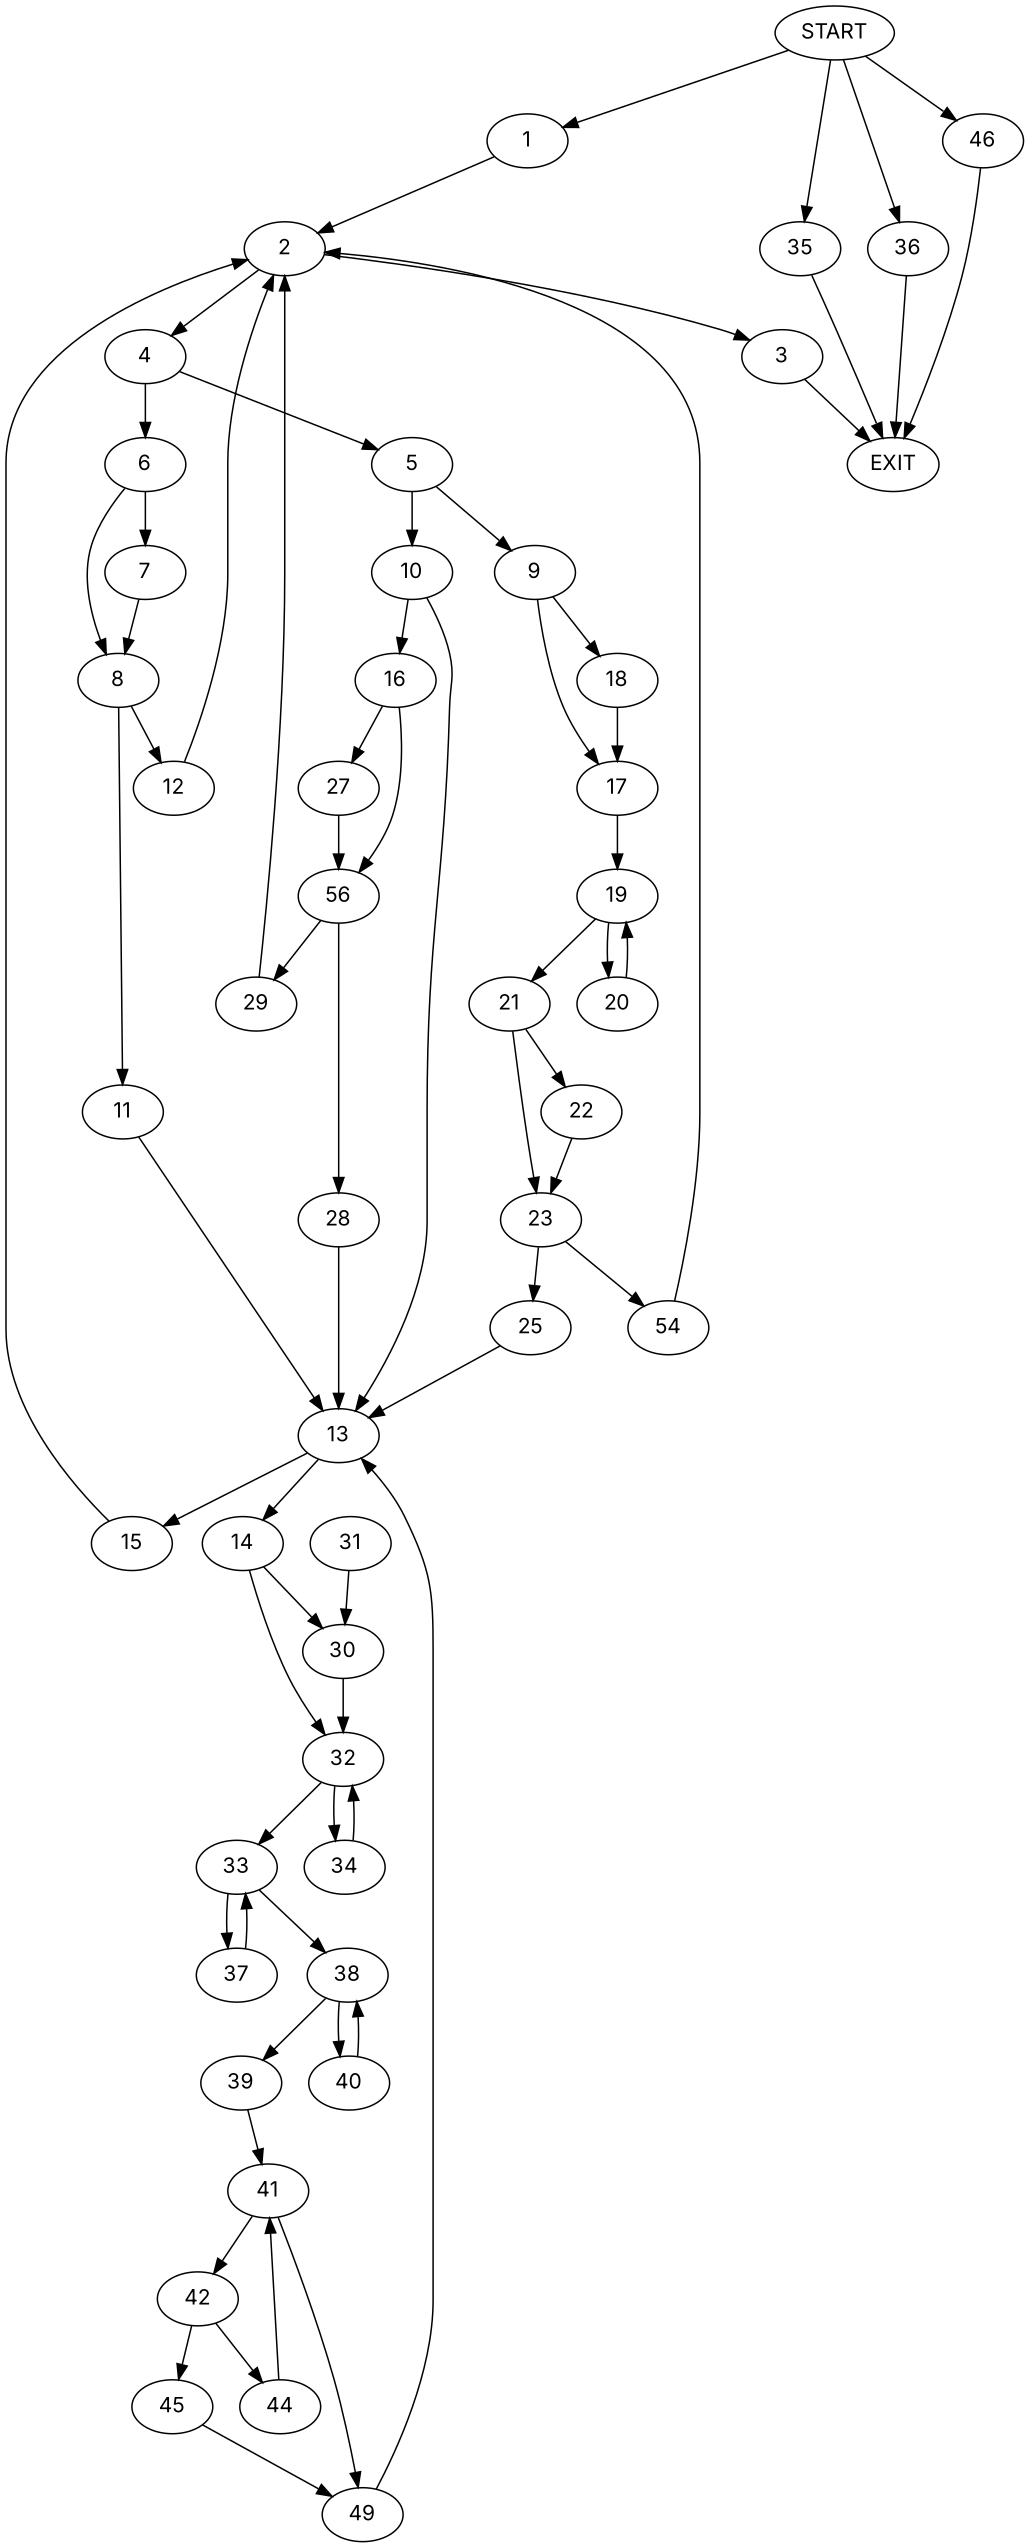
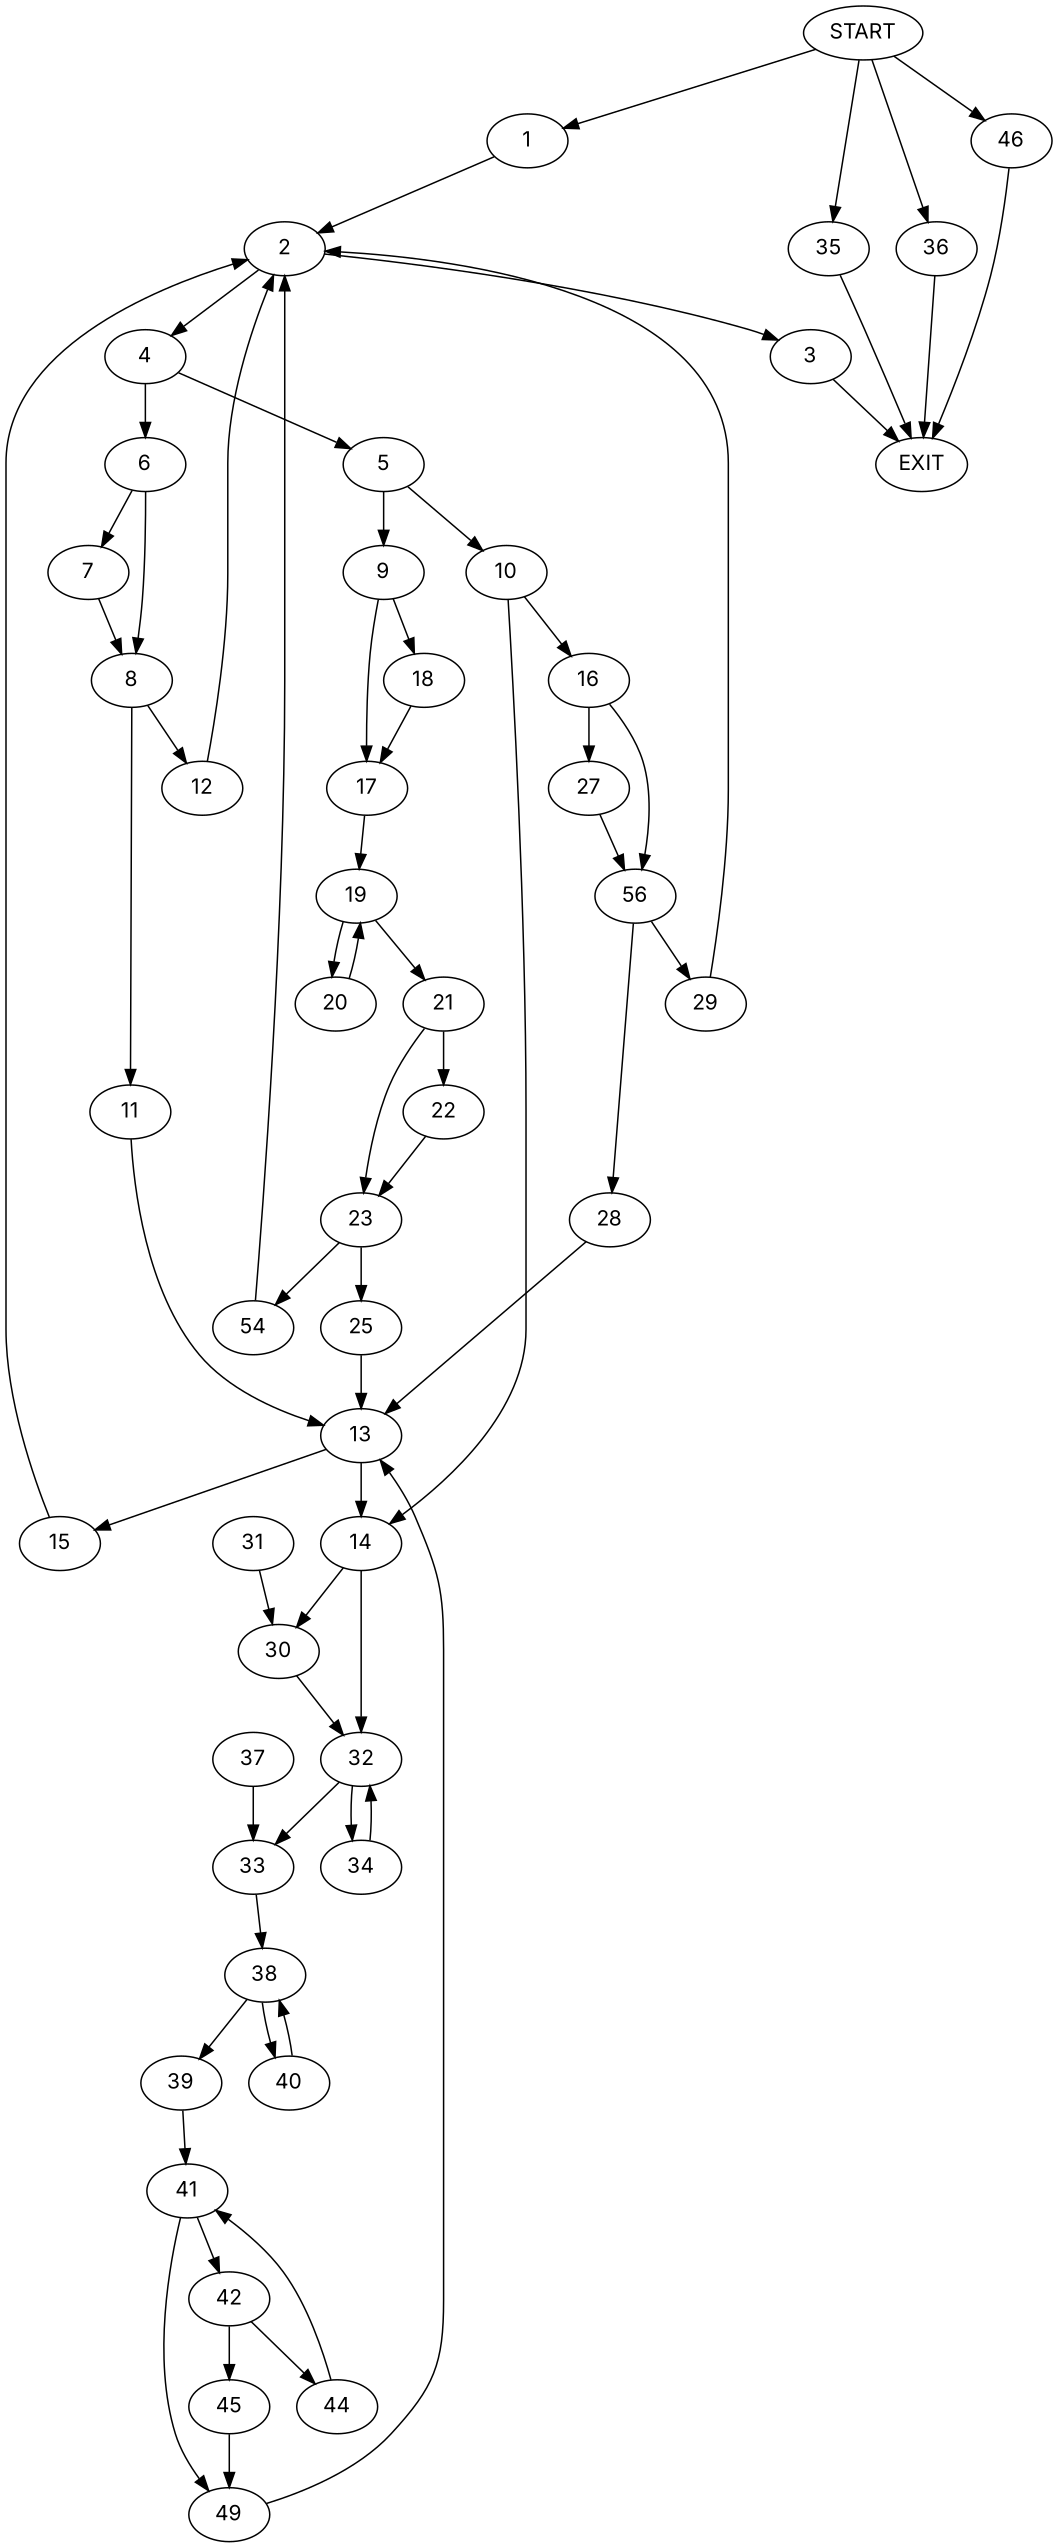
(430, 1002) -> (526, 1080)
(227, 1913) -> none
